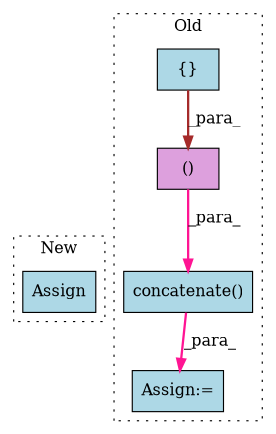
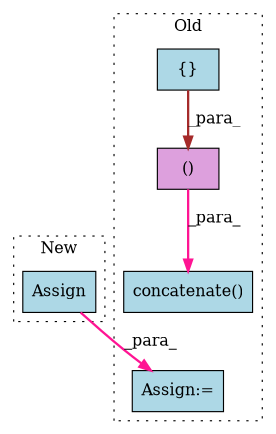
(184, 336) -> (106, 335)
